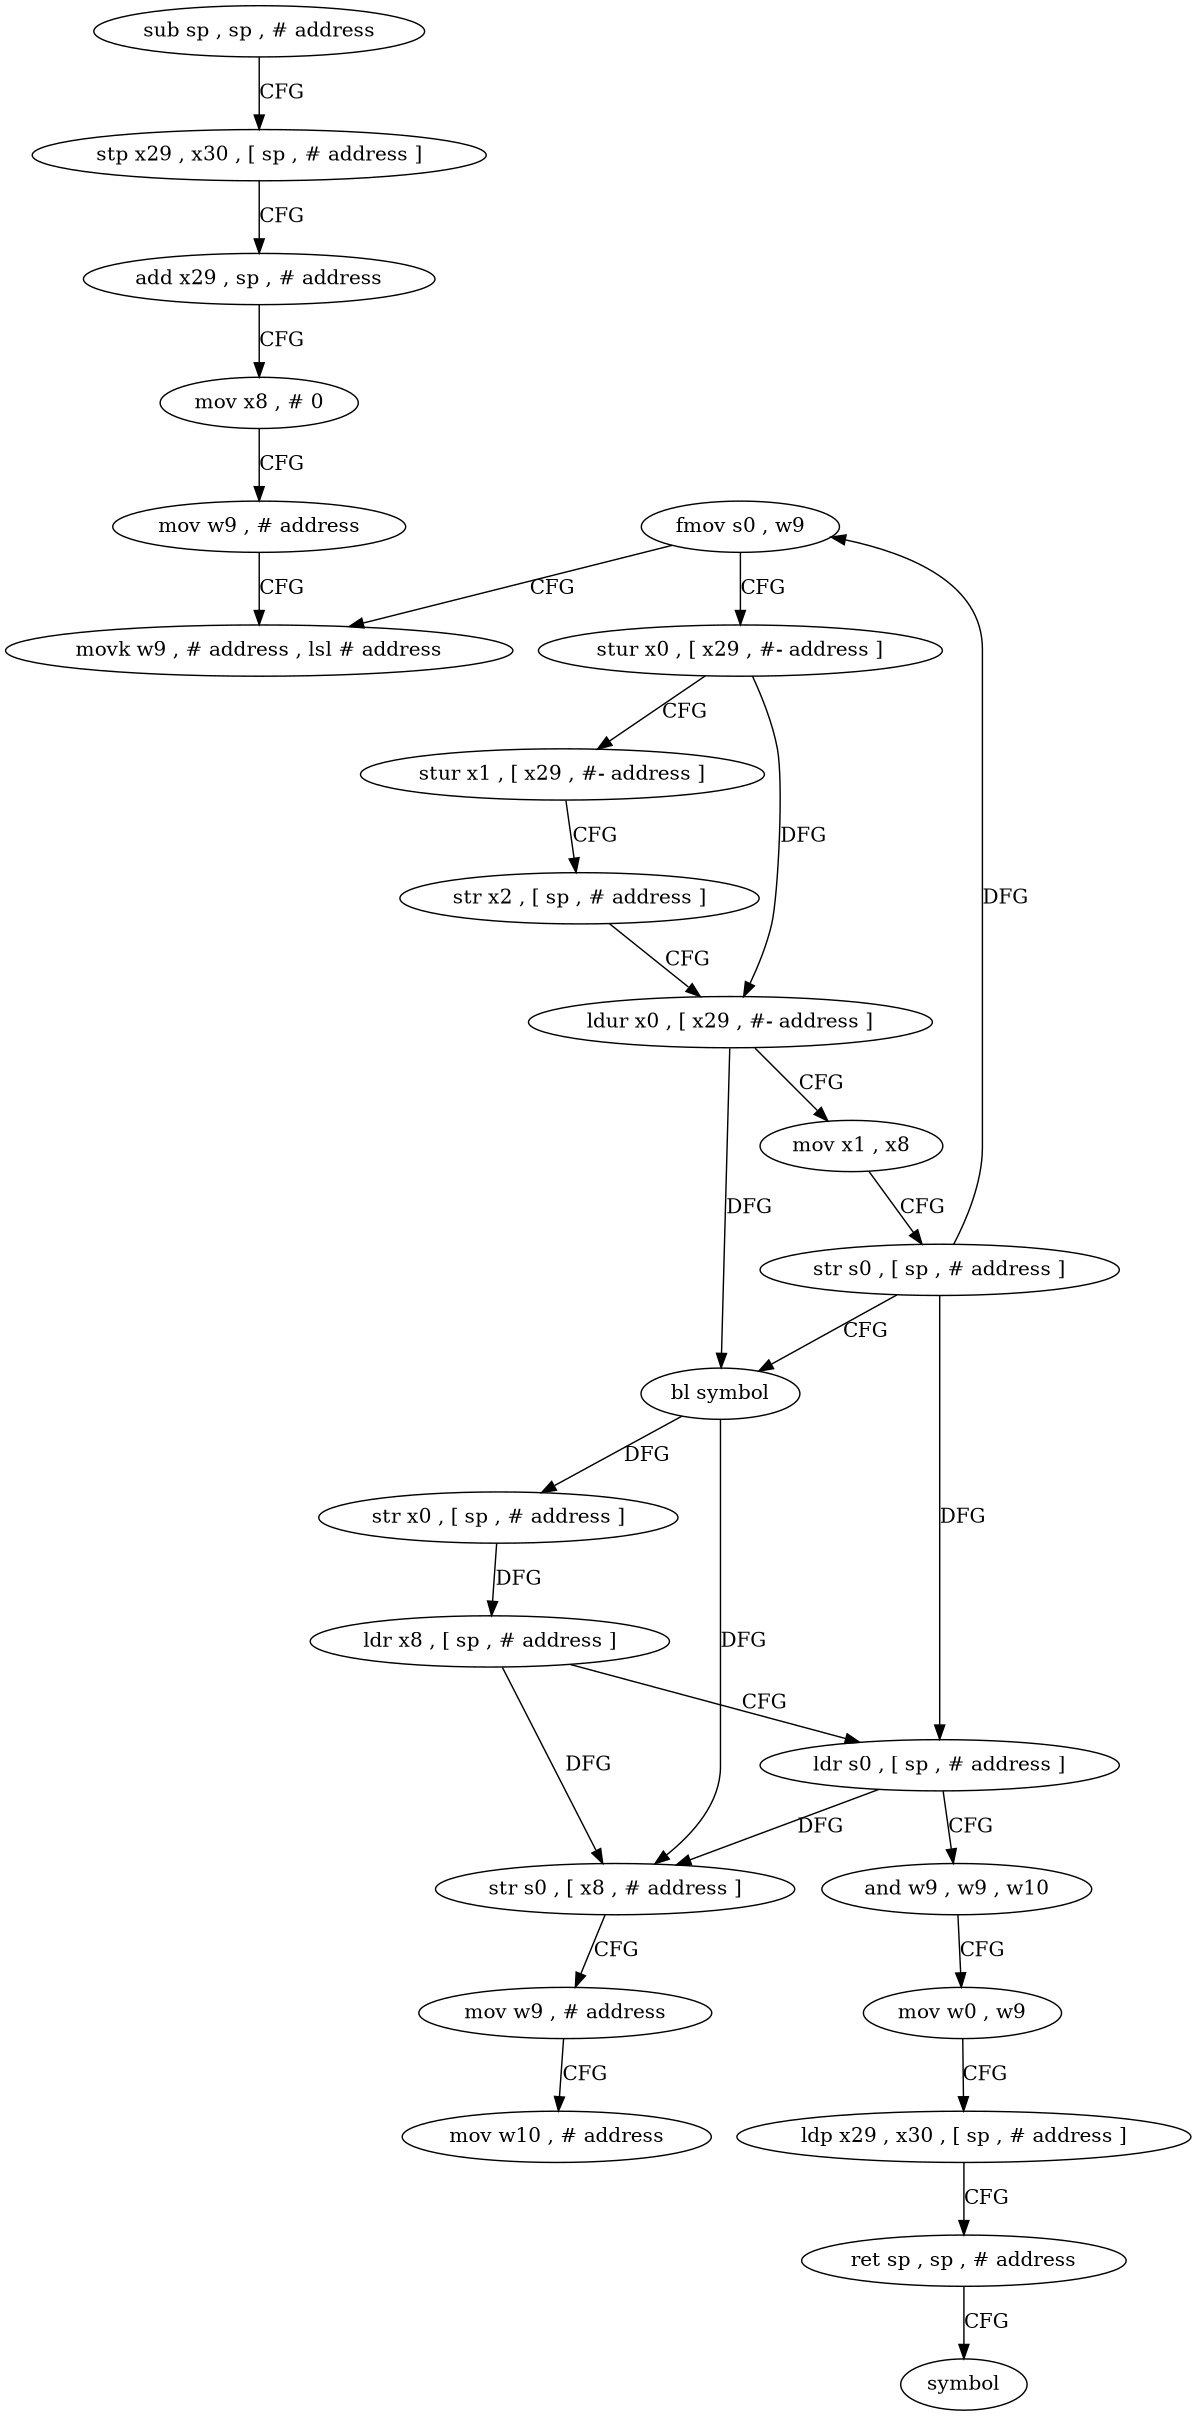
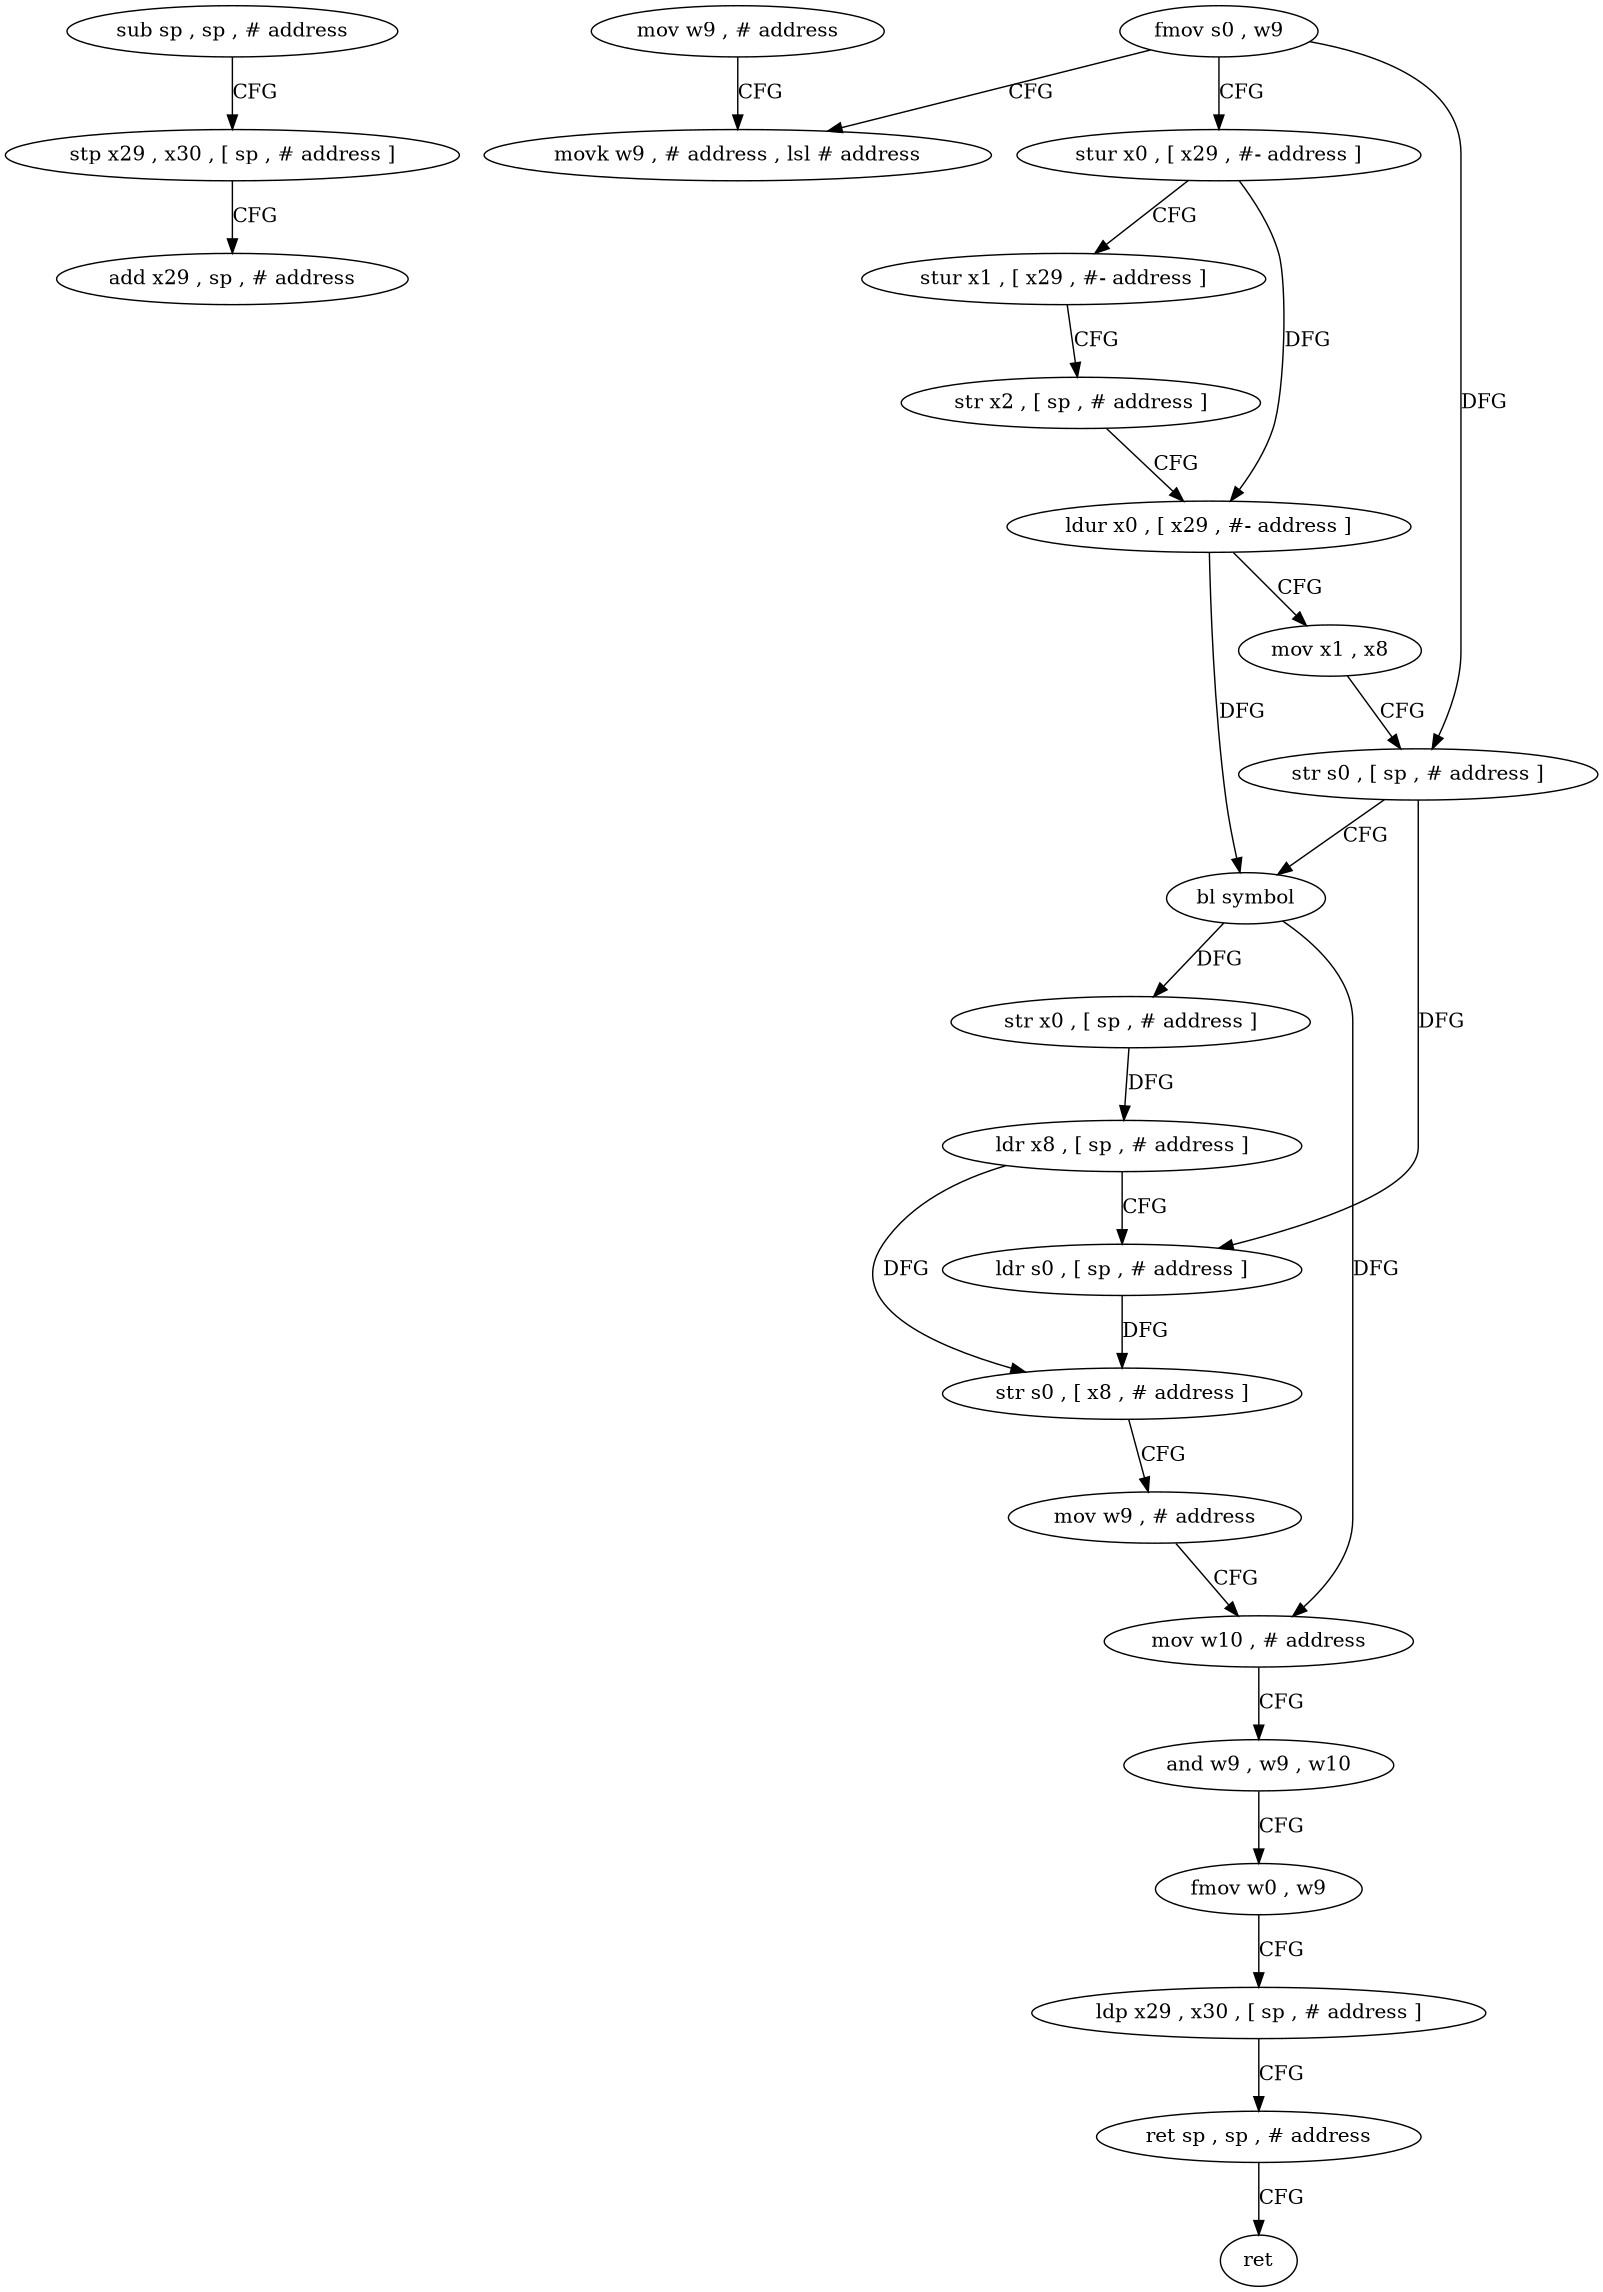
(259, 403) -> none
(982, 854) -> (1461, 345)
(720, 1647) -> (1353, 1258)
(947, 1820) -> (1259, 1696)
(962, 2013) -> (1259, 1889)
(964, 2385) -> (1259, 2261)
